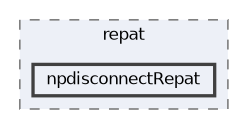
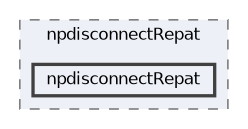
(124, 36) -> (124, 36)
